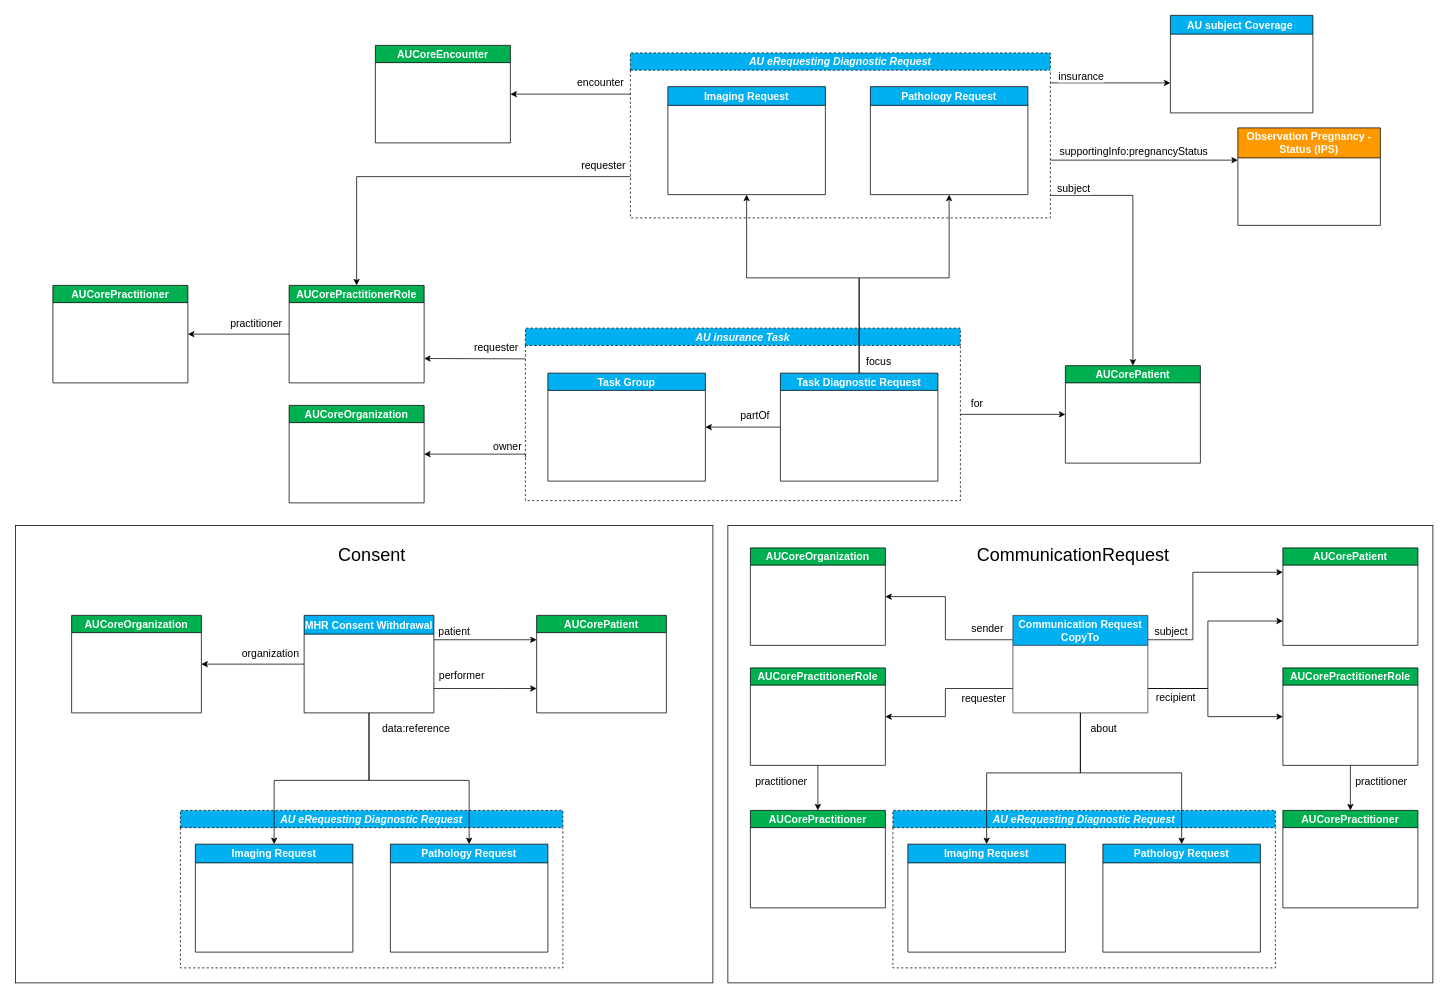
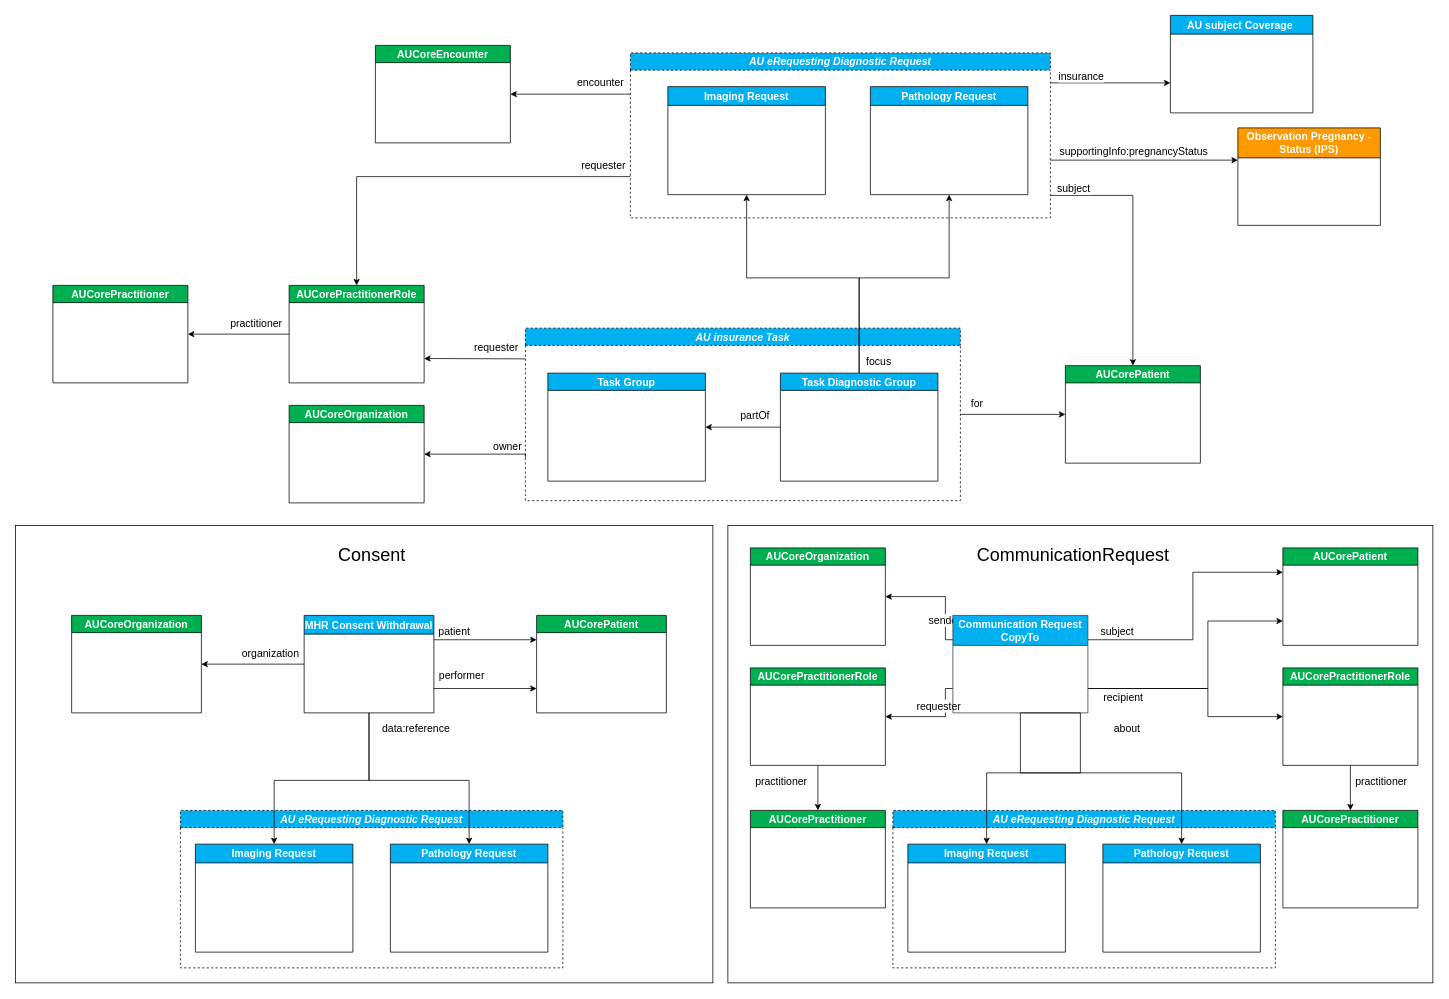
(859, 382) -> (859, 382)
(1080, 664) -> (1020, 664)
